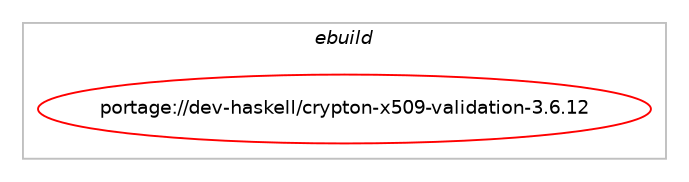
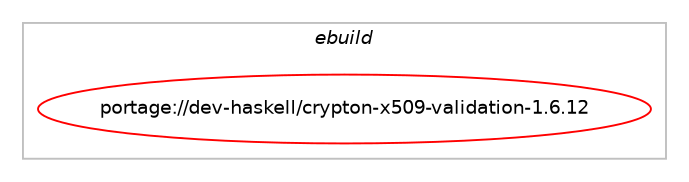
(344, 109) -> (344, 109)
